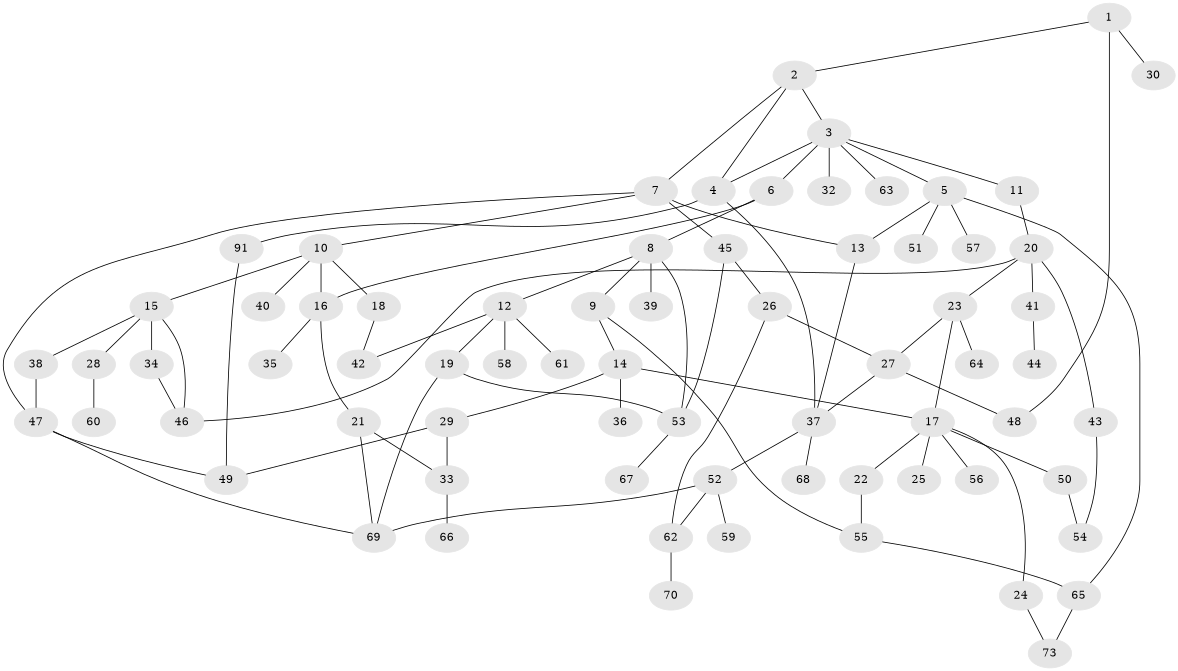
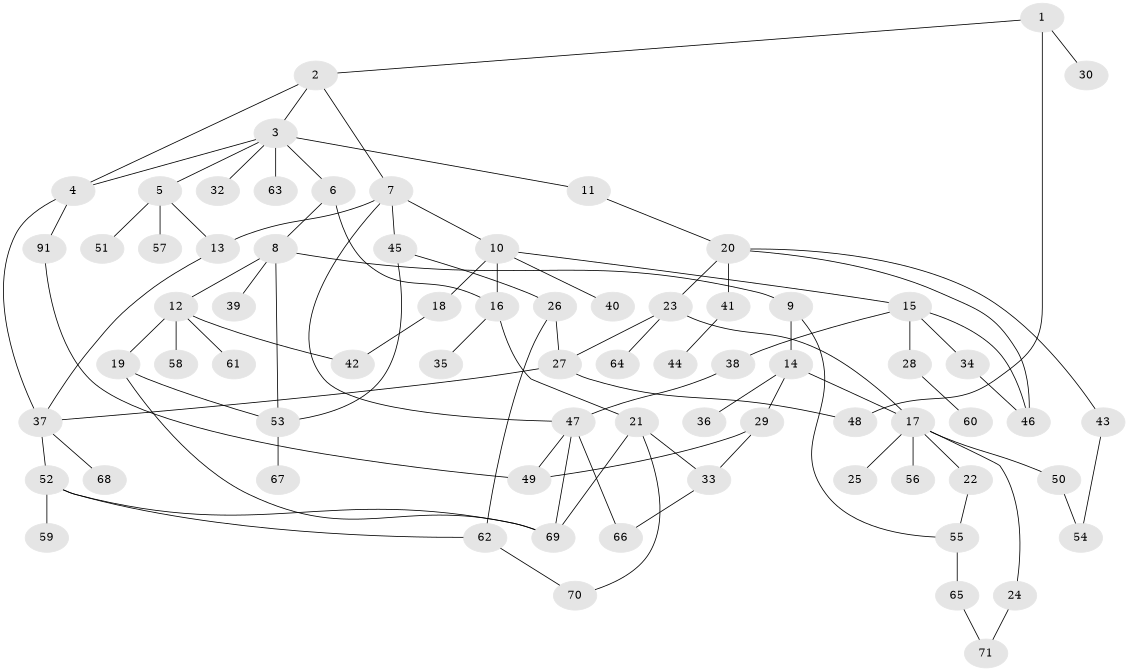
(1139, 349) -> none
none -> (599, 484)
none -> (658, 528)
(1050, 653) -> (986, 653)
